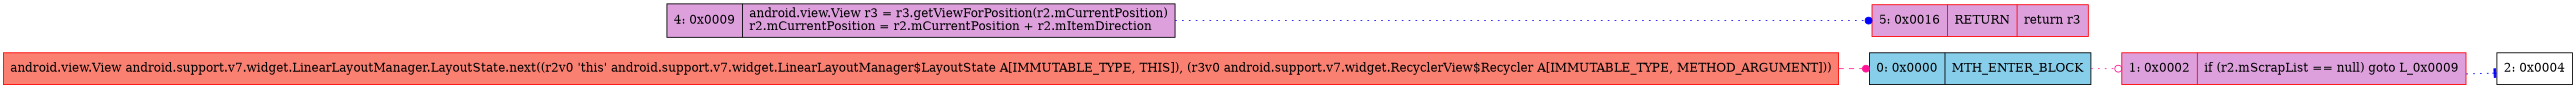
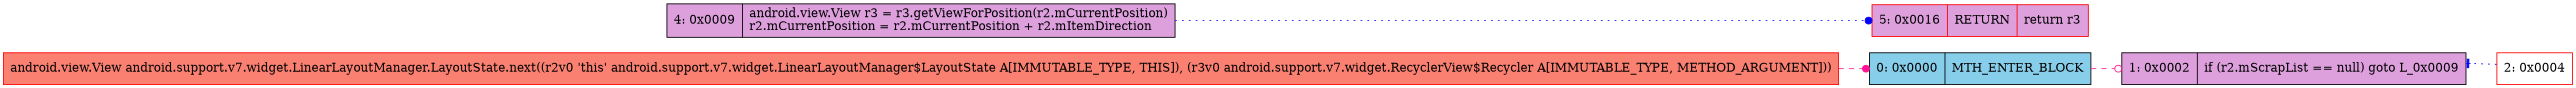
(2103, 69) -> (2103, 69)
(2294, 69) -> (2294, 69)
(2535, 69) -> (2535, 69)
(2479, 74) -> (2484, 64)
